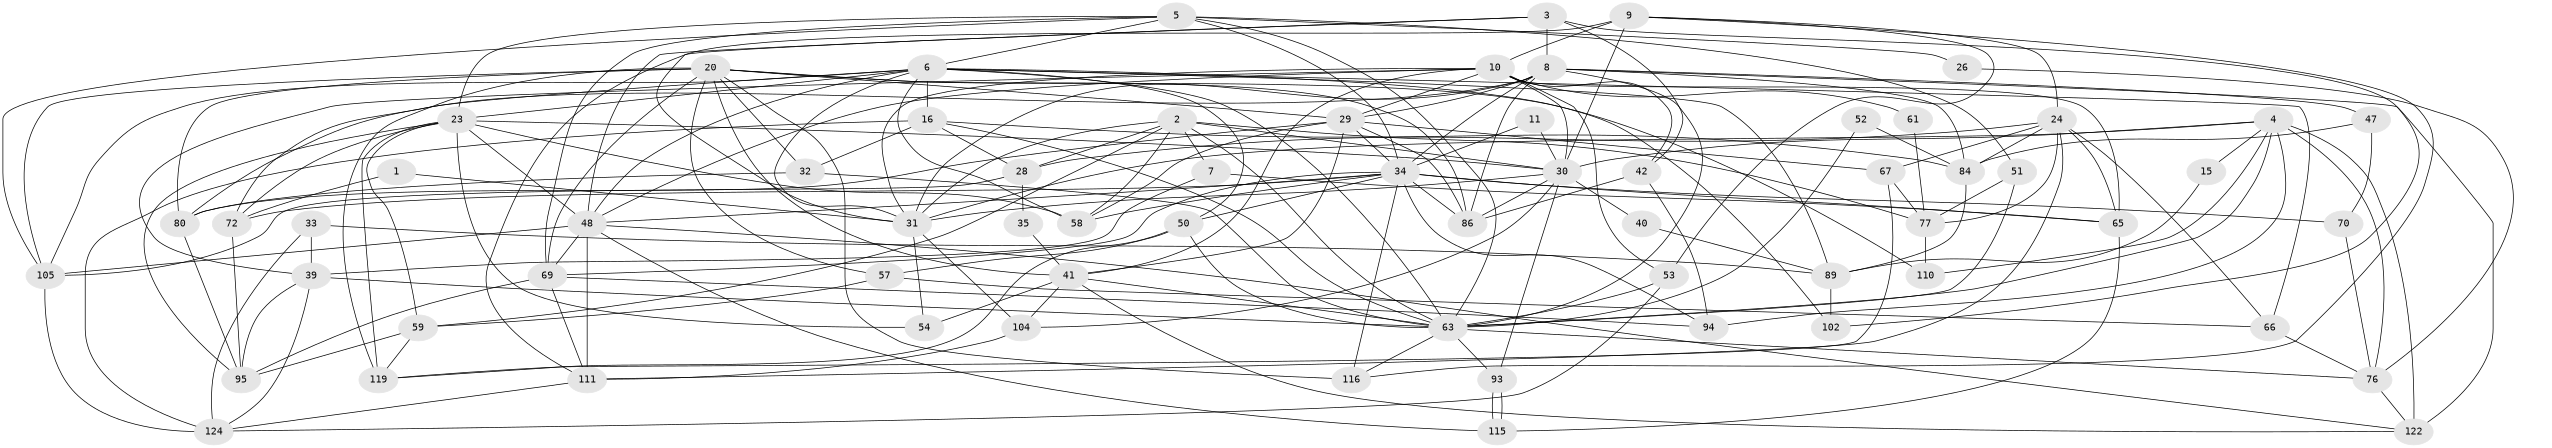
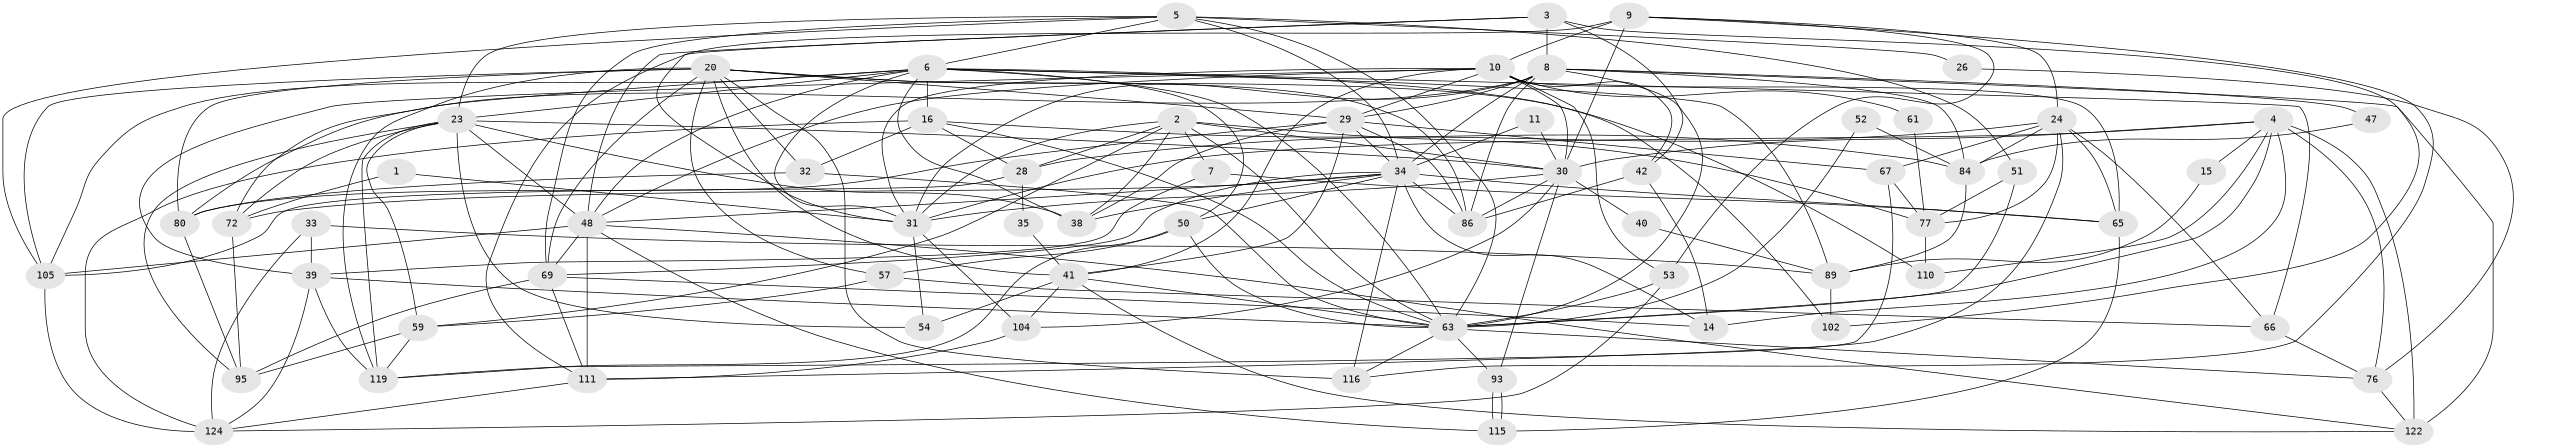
(1077, 224) -> (1077, 224)
(2344, 224) -> none
(257, 318) -> (334, 330)
(1709, 328) -> (1709, 328)
